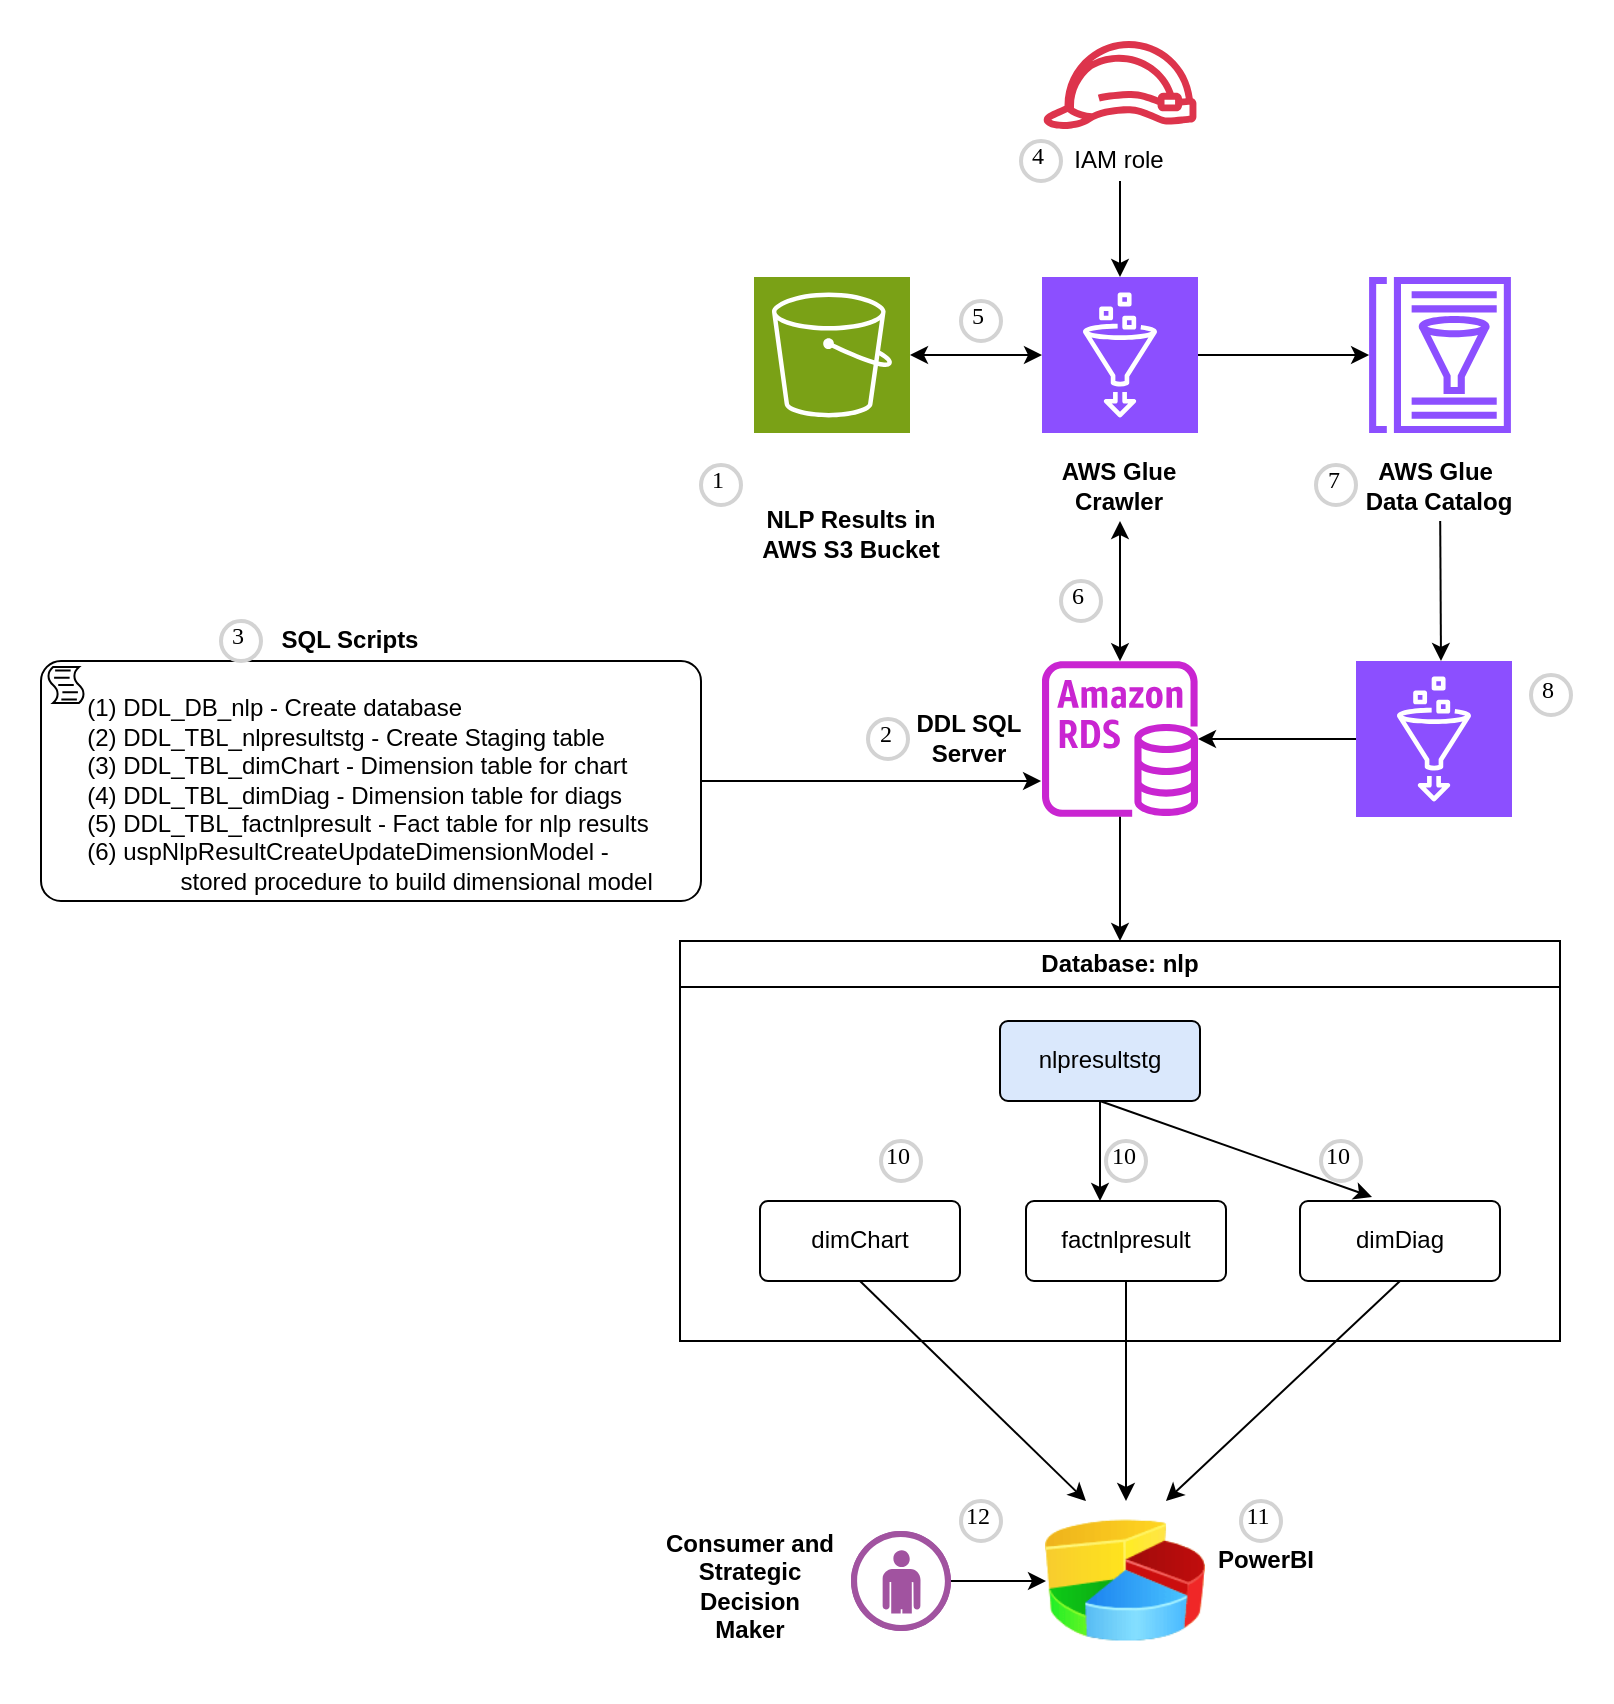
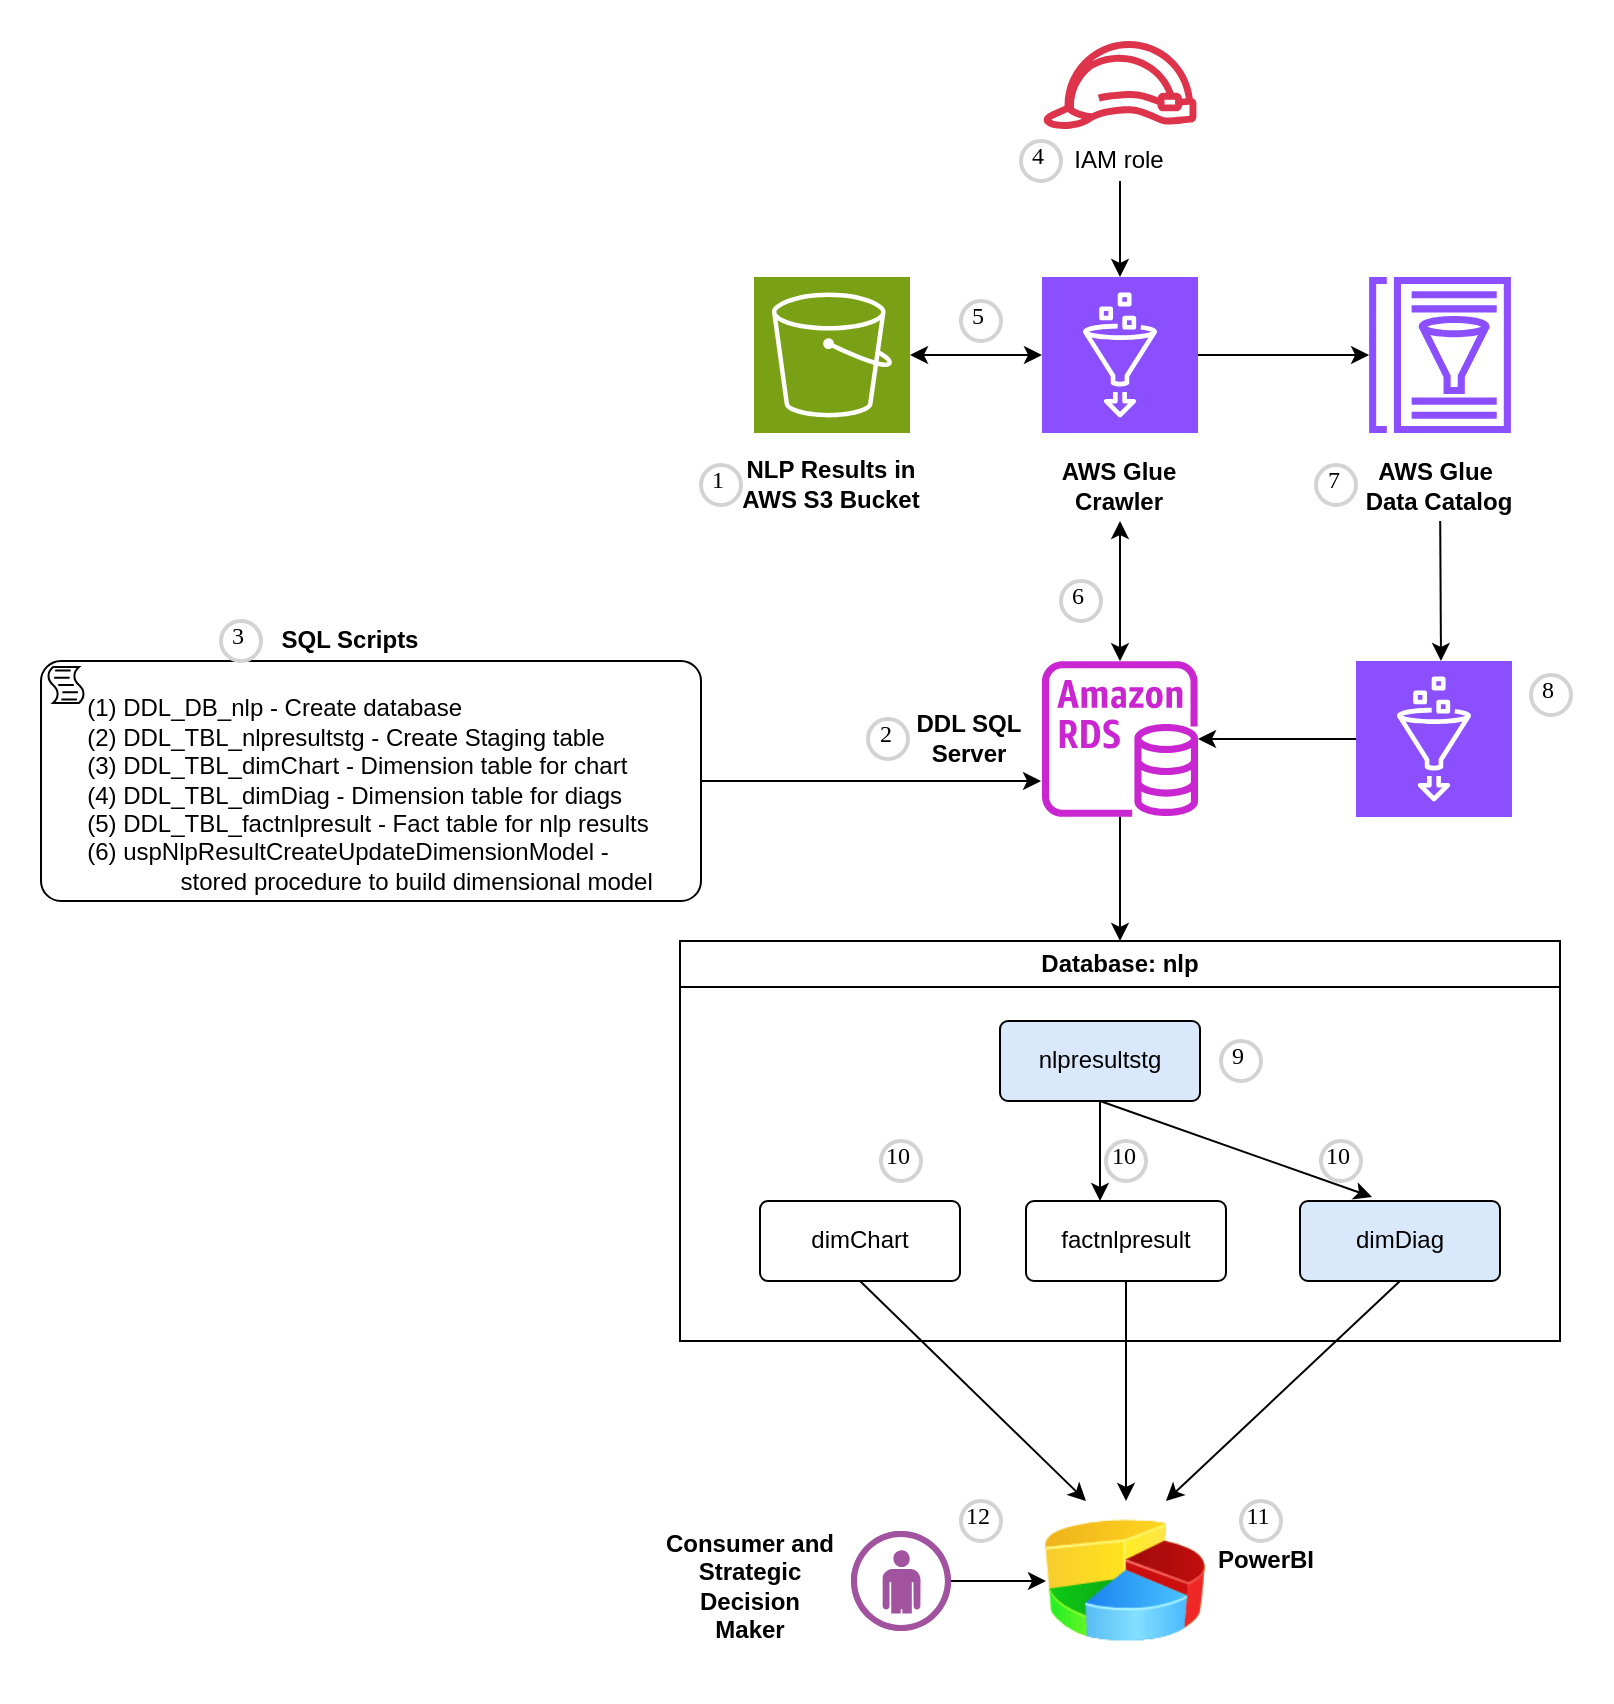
(852, 535) -> (832, 485)
none -> (1241, 1061)
(1400, 1241) -> (1400, 1241)
